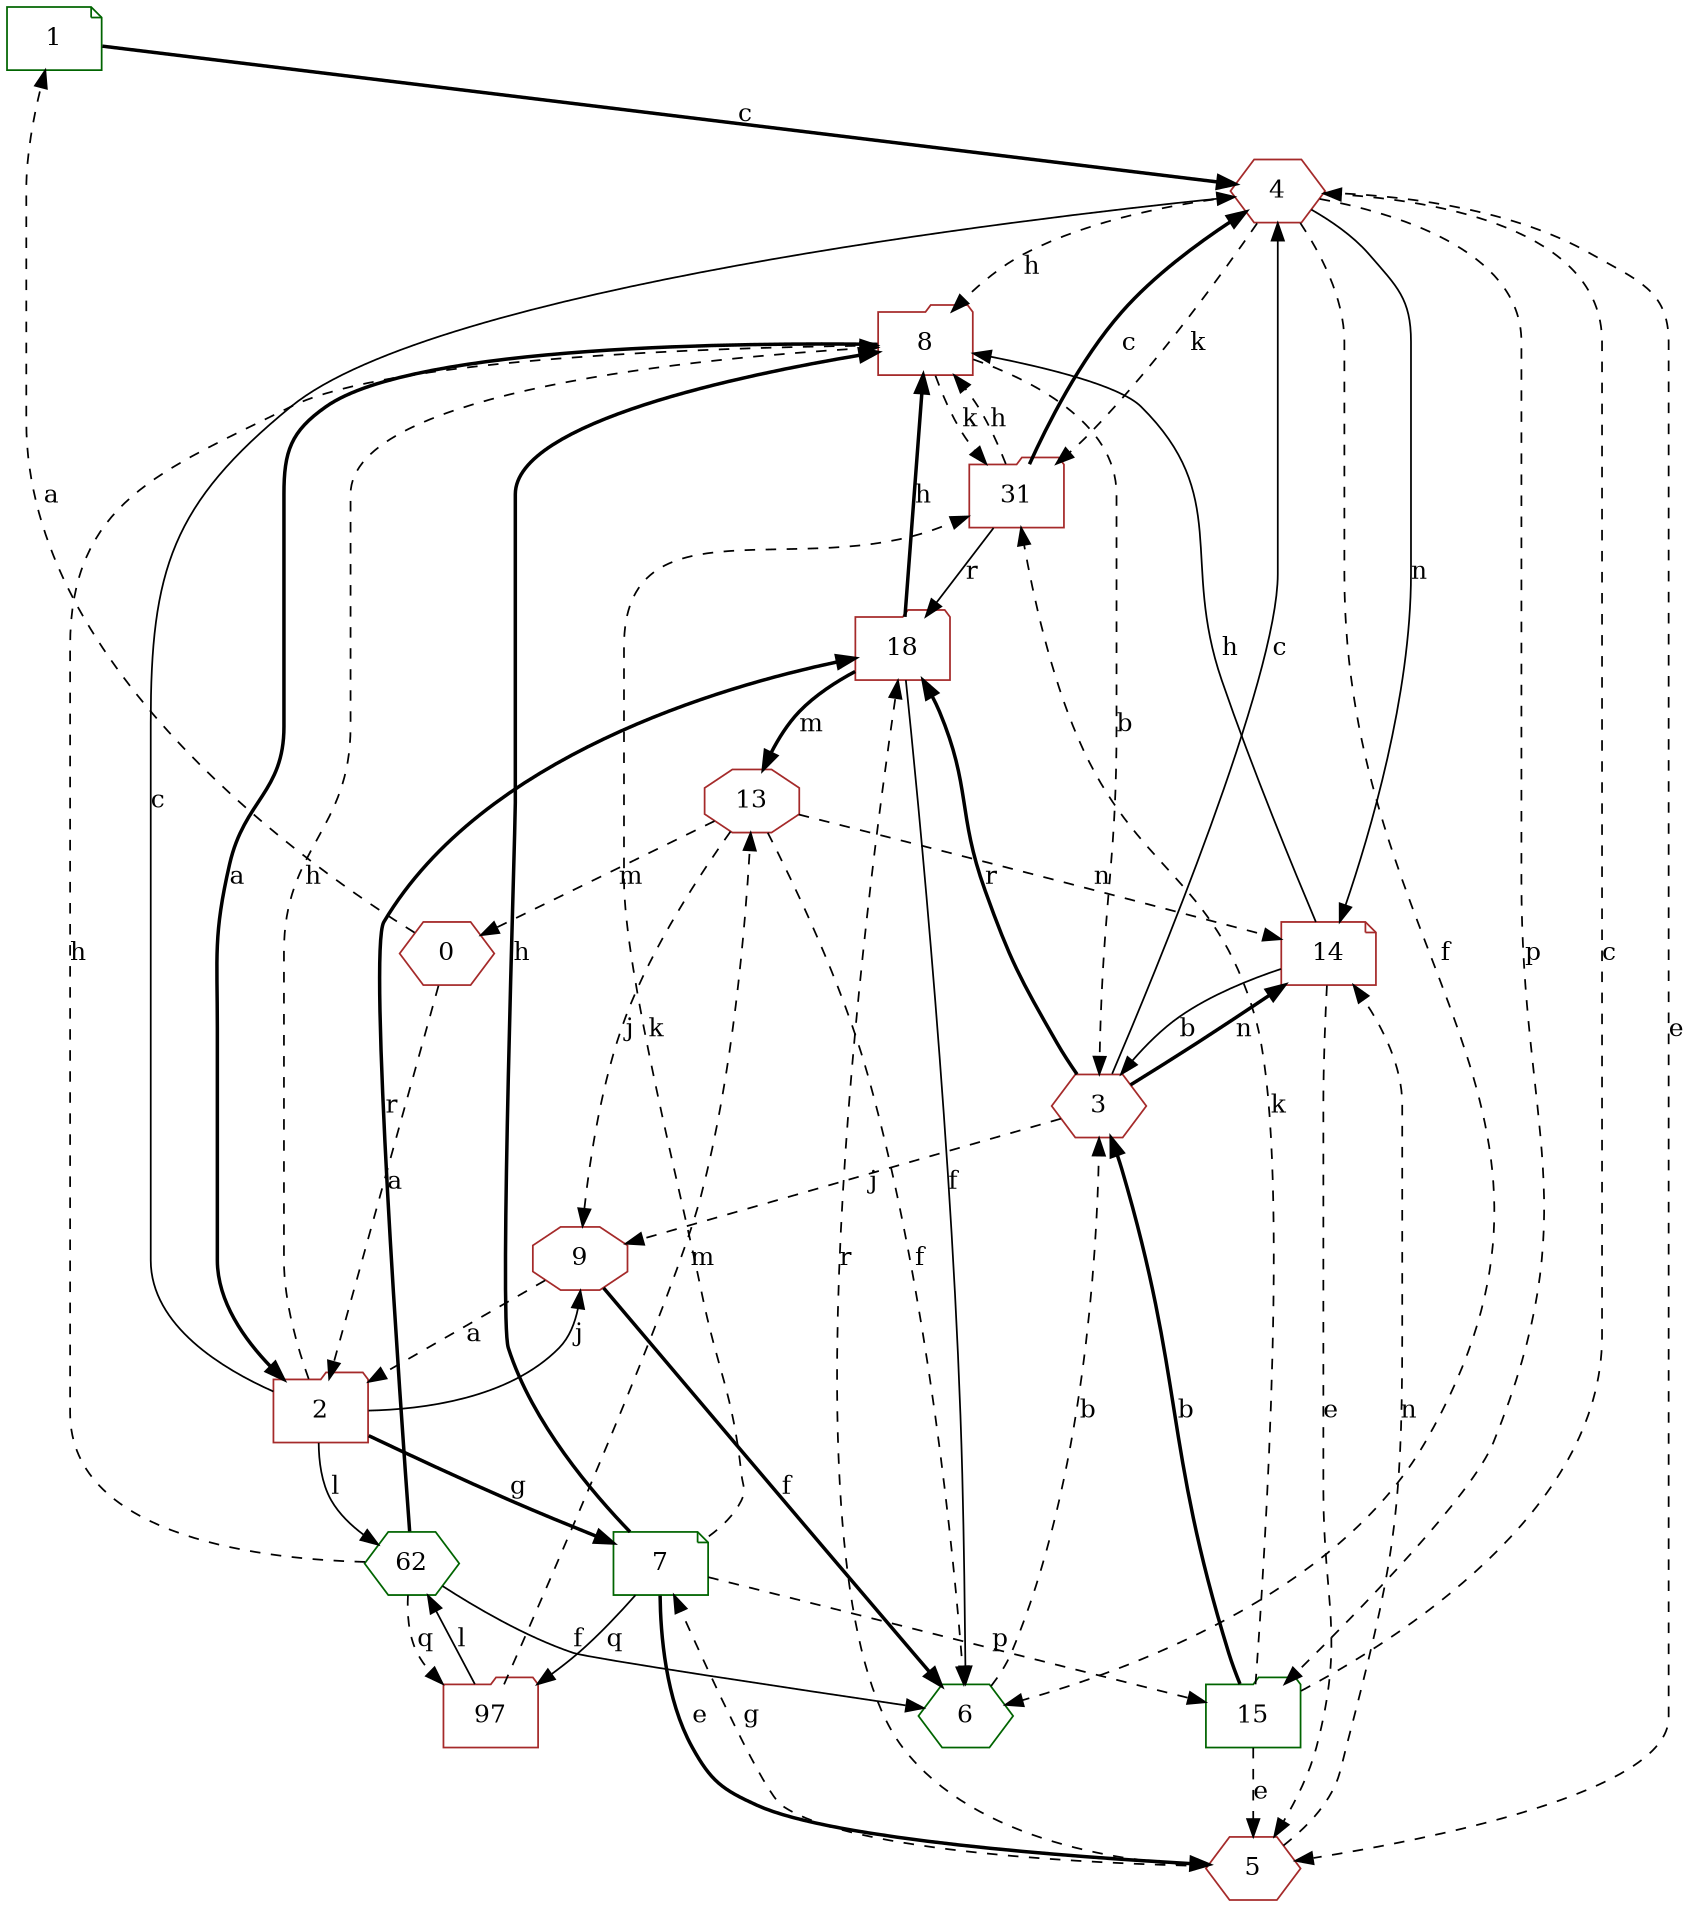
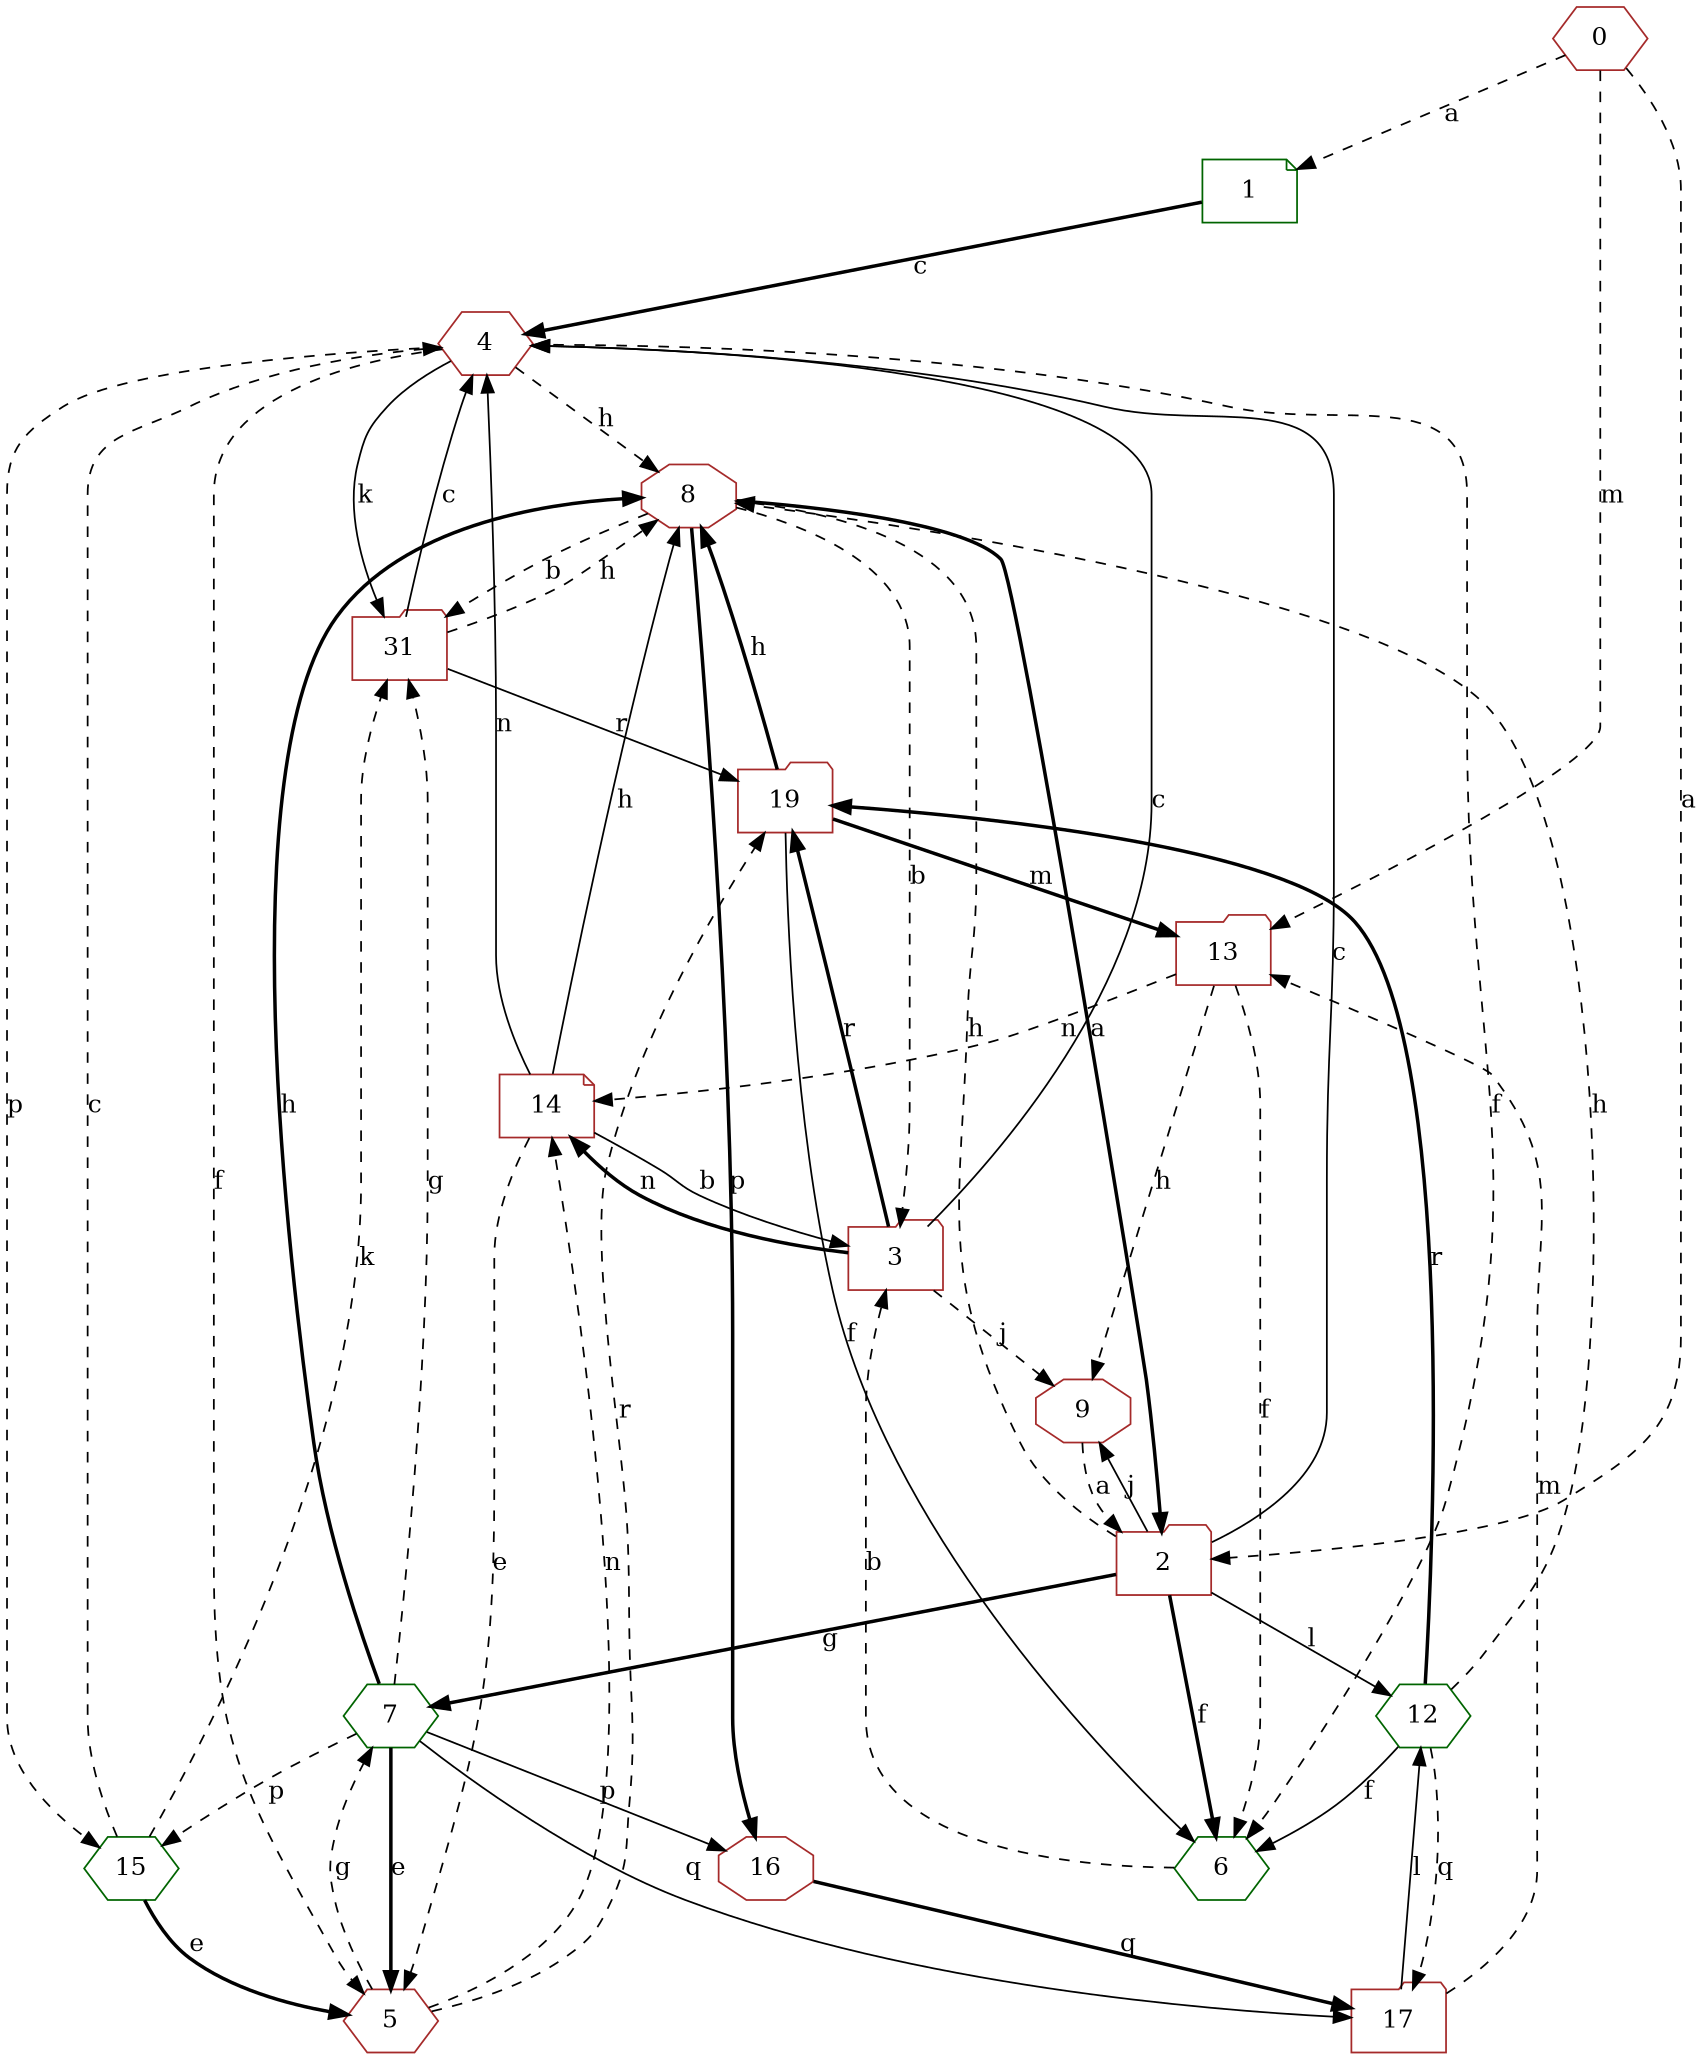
(1110, 326) -> (433, 504)
(1169, 342) -> (358, 462)
(925, 344) -> (689, 496)
(970, 420) -> (554, 572)
(1411, 541) -> (496, 737)
(903, 649) -> (785, 801)
(752, 801) -> (1223, 954)
(606, 874) -> (1600, 584)
(630, 1030) -> (1164, 1182)
(656, 1030) -> (436, 1182)
(1677, 1030) -> (219, 1182)
(1099, 1106) -> (896, 1258)
(1176, 1420) -> none
(766, 1480) -> (1191, 1707)
(412, 1563) -> (1423, 1716)
(661, 1563) -> (391, 1716)
(491, 1716) -> (1399, 2021)
(1253, 1716) -> (131, 1868)
(1253, 1783) -> (223, 1978)
none -> (766, 1868)
